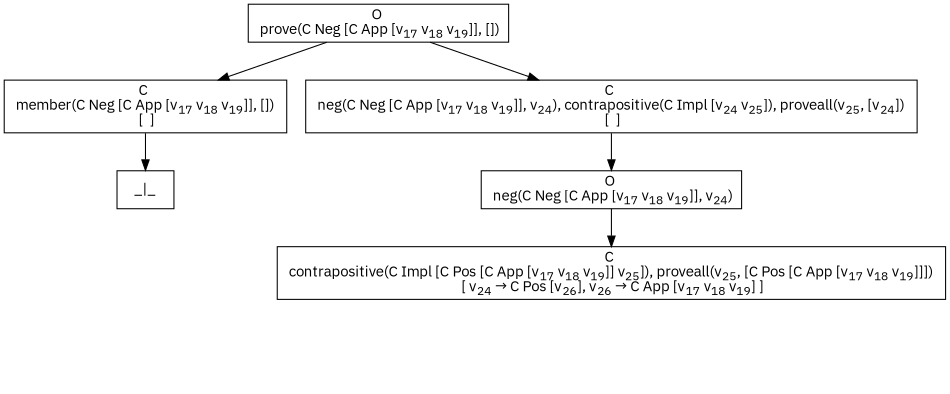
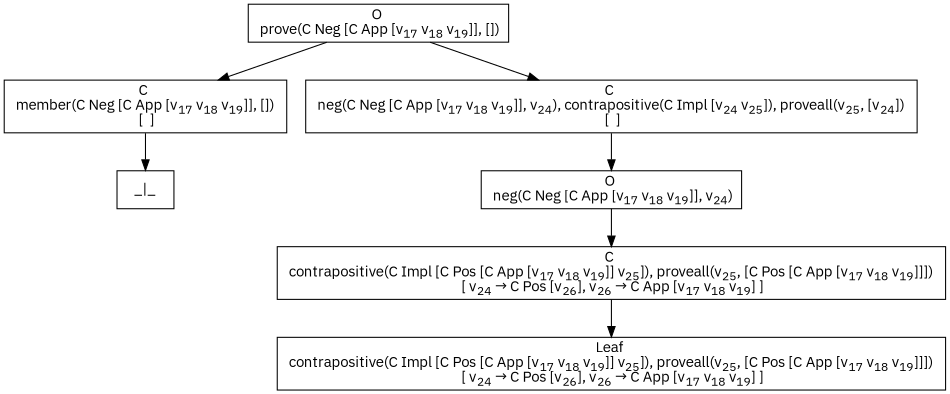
none -> (611, 364)
